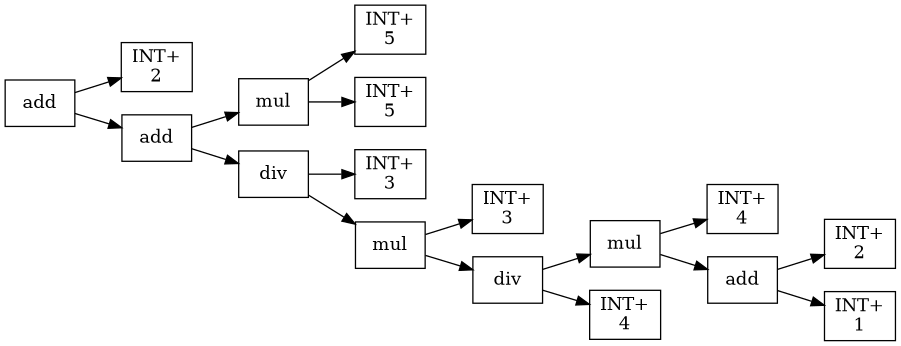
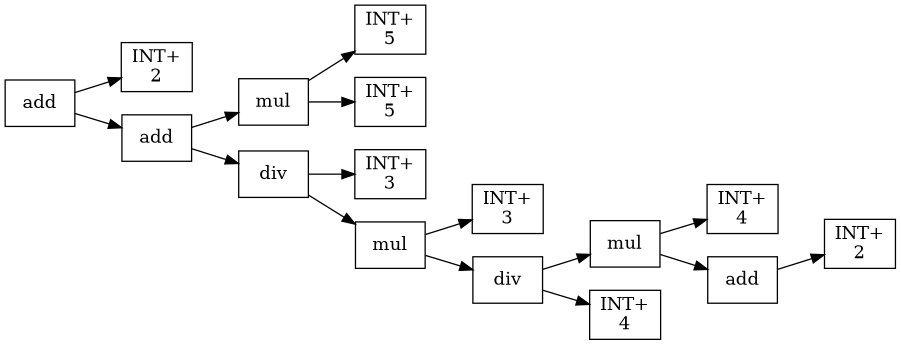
(860, 316) -> none
